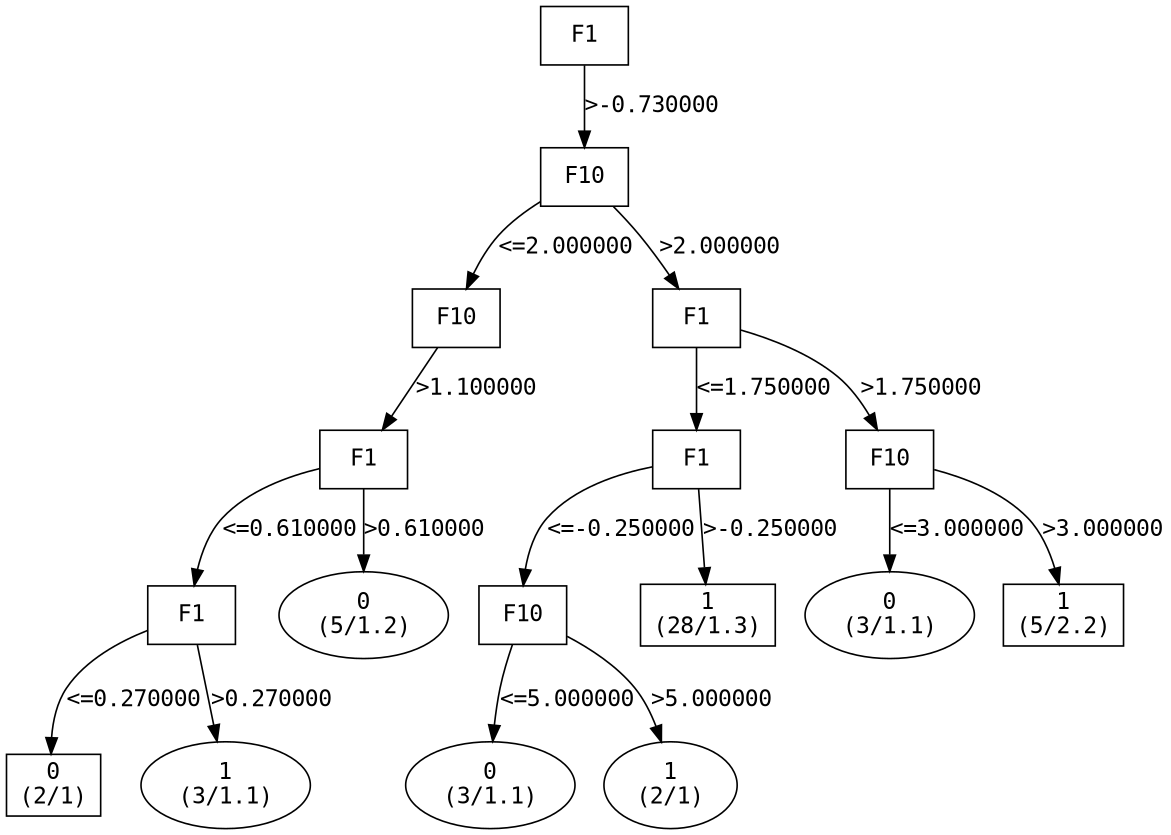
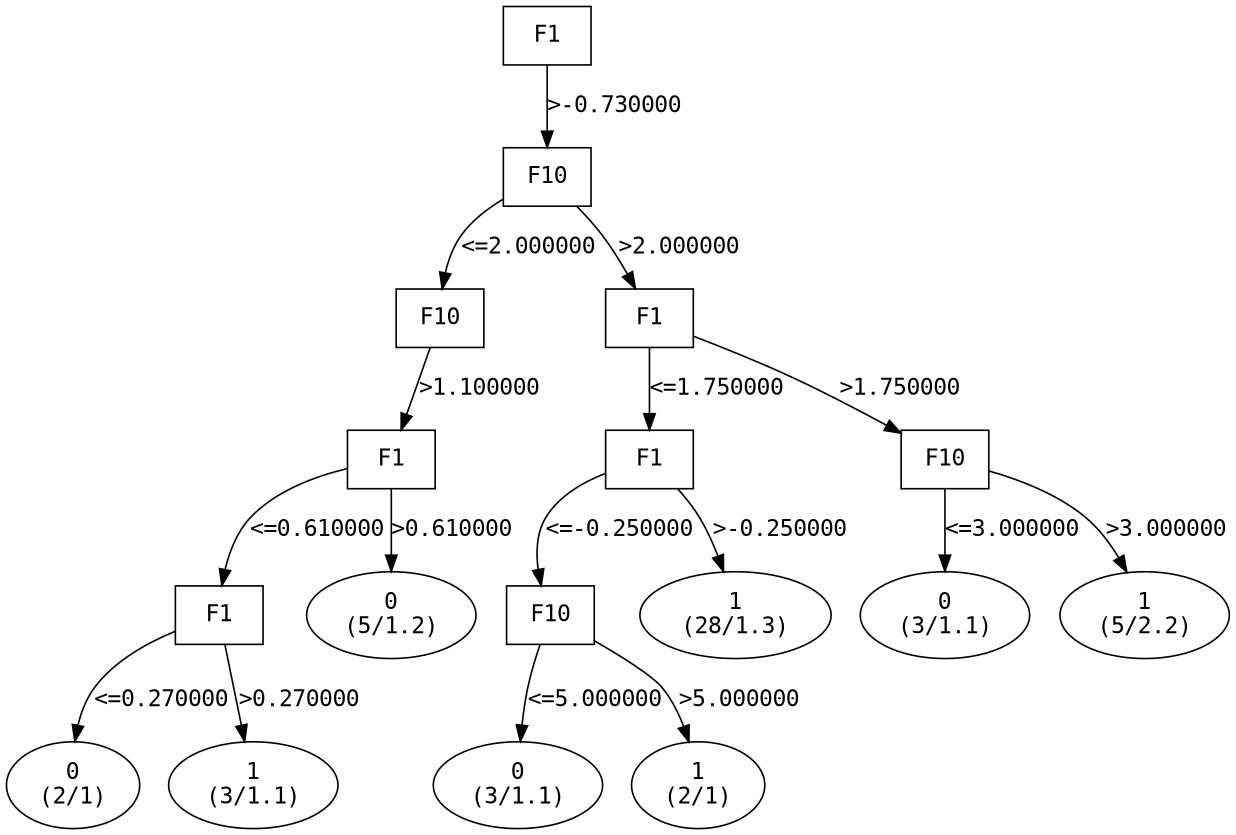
(708, 615) -> (736, 615)
(1063, 615) -> (1145, 615)
(54, 785) -> (73, 785)
